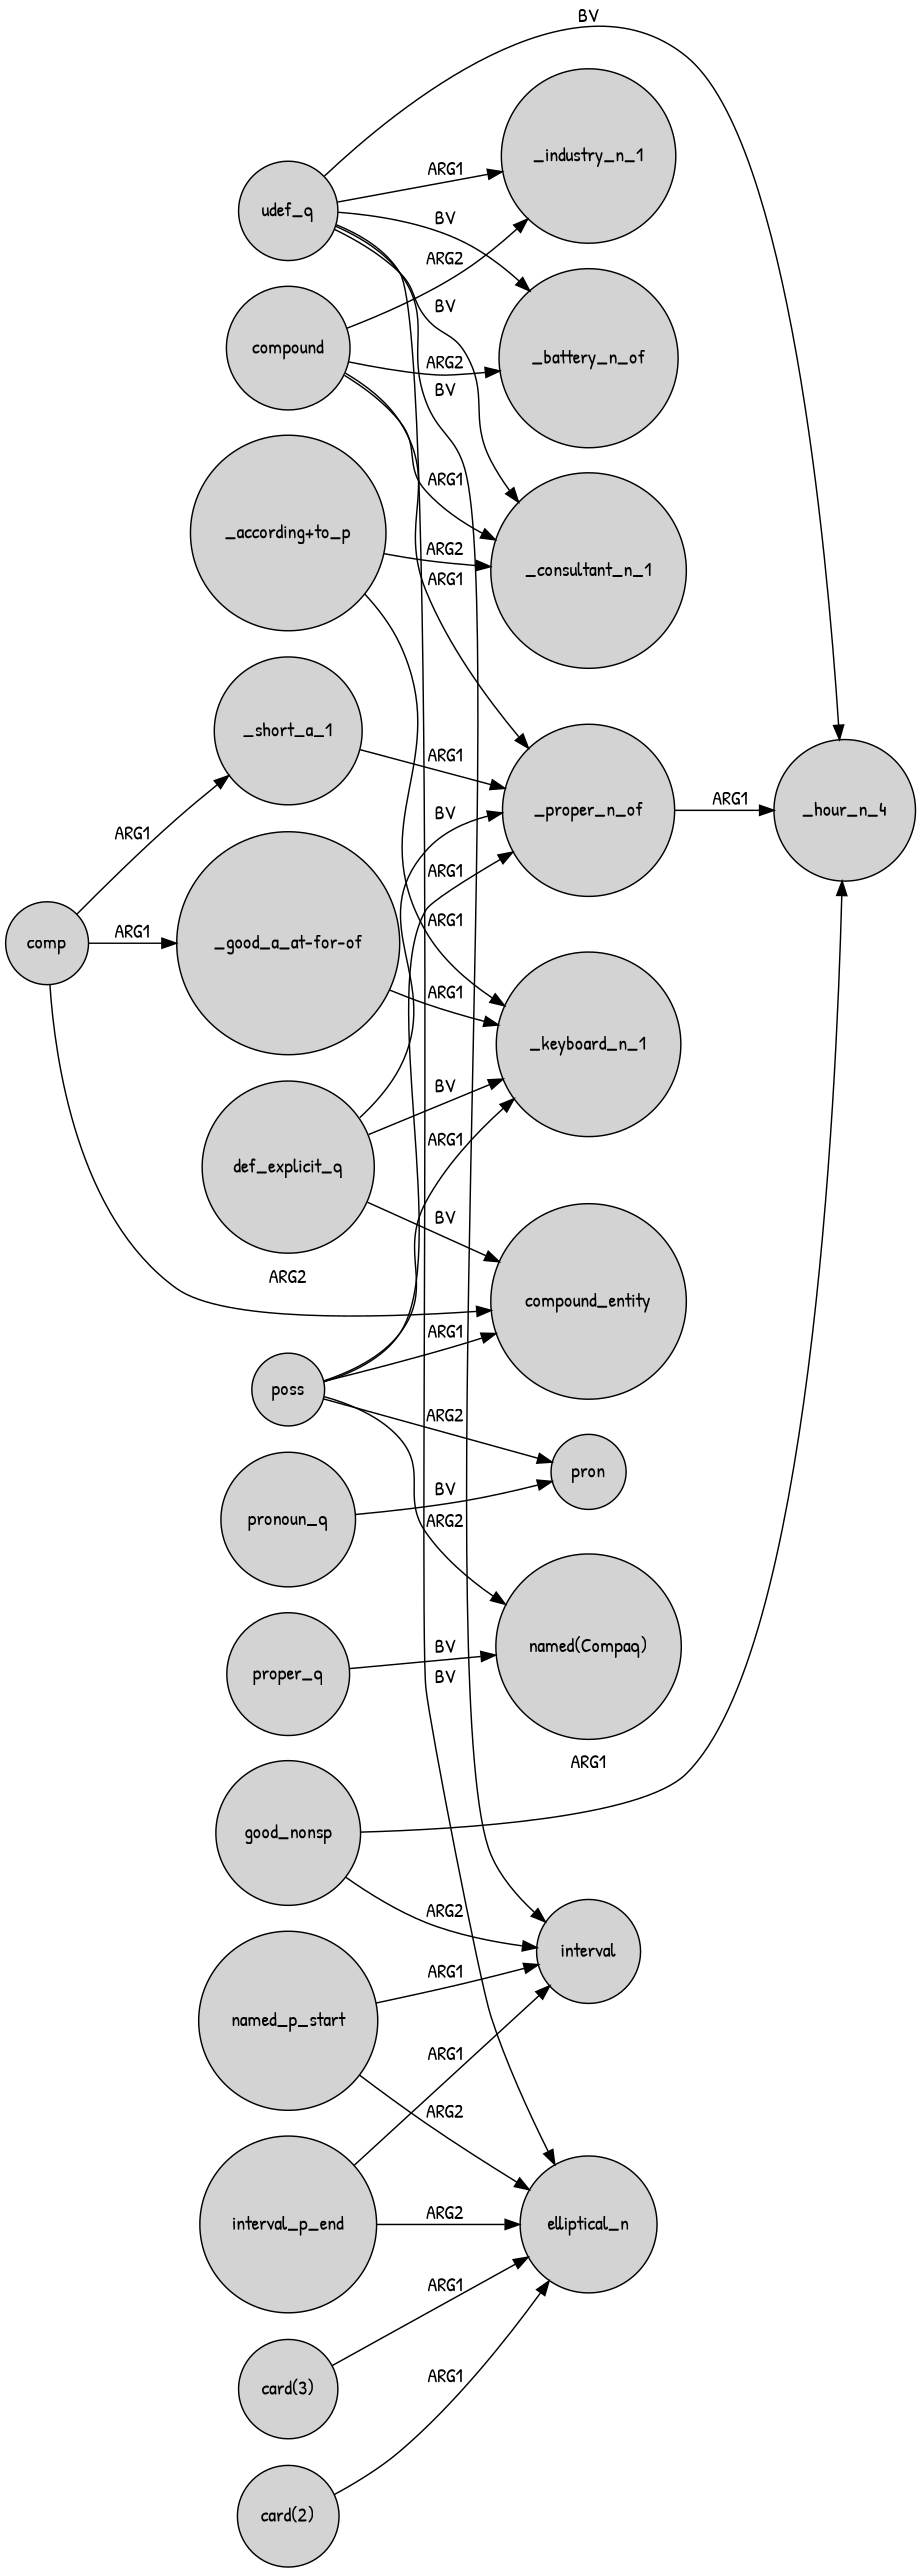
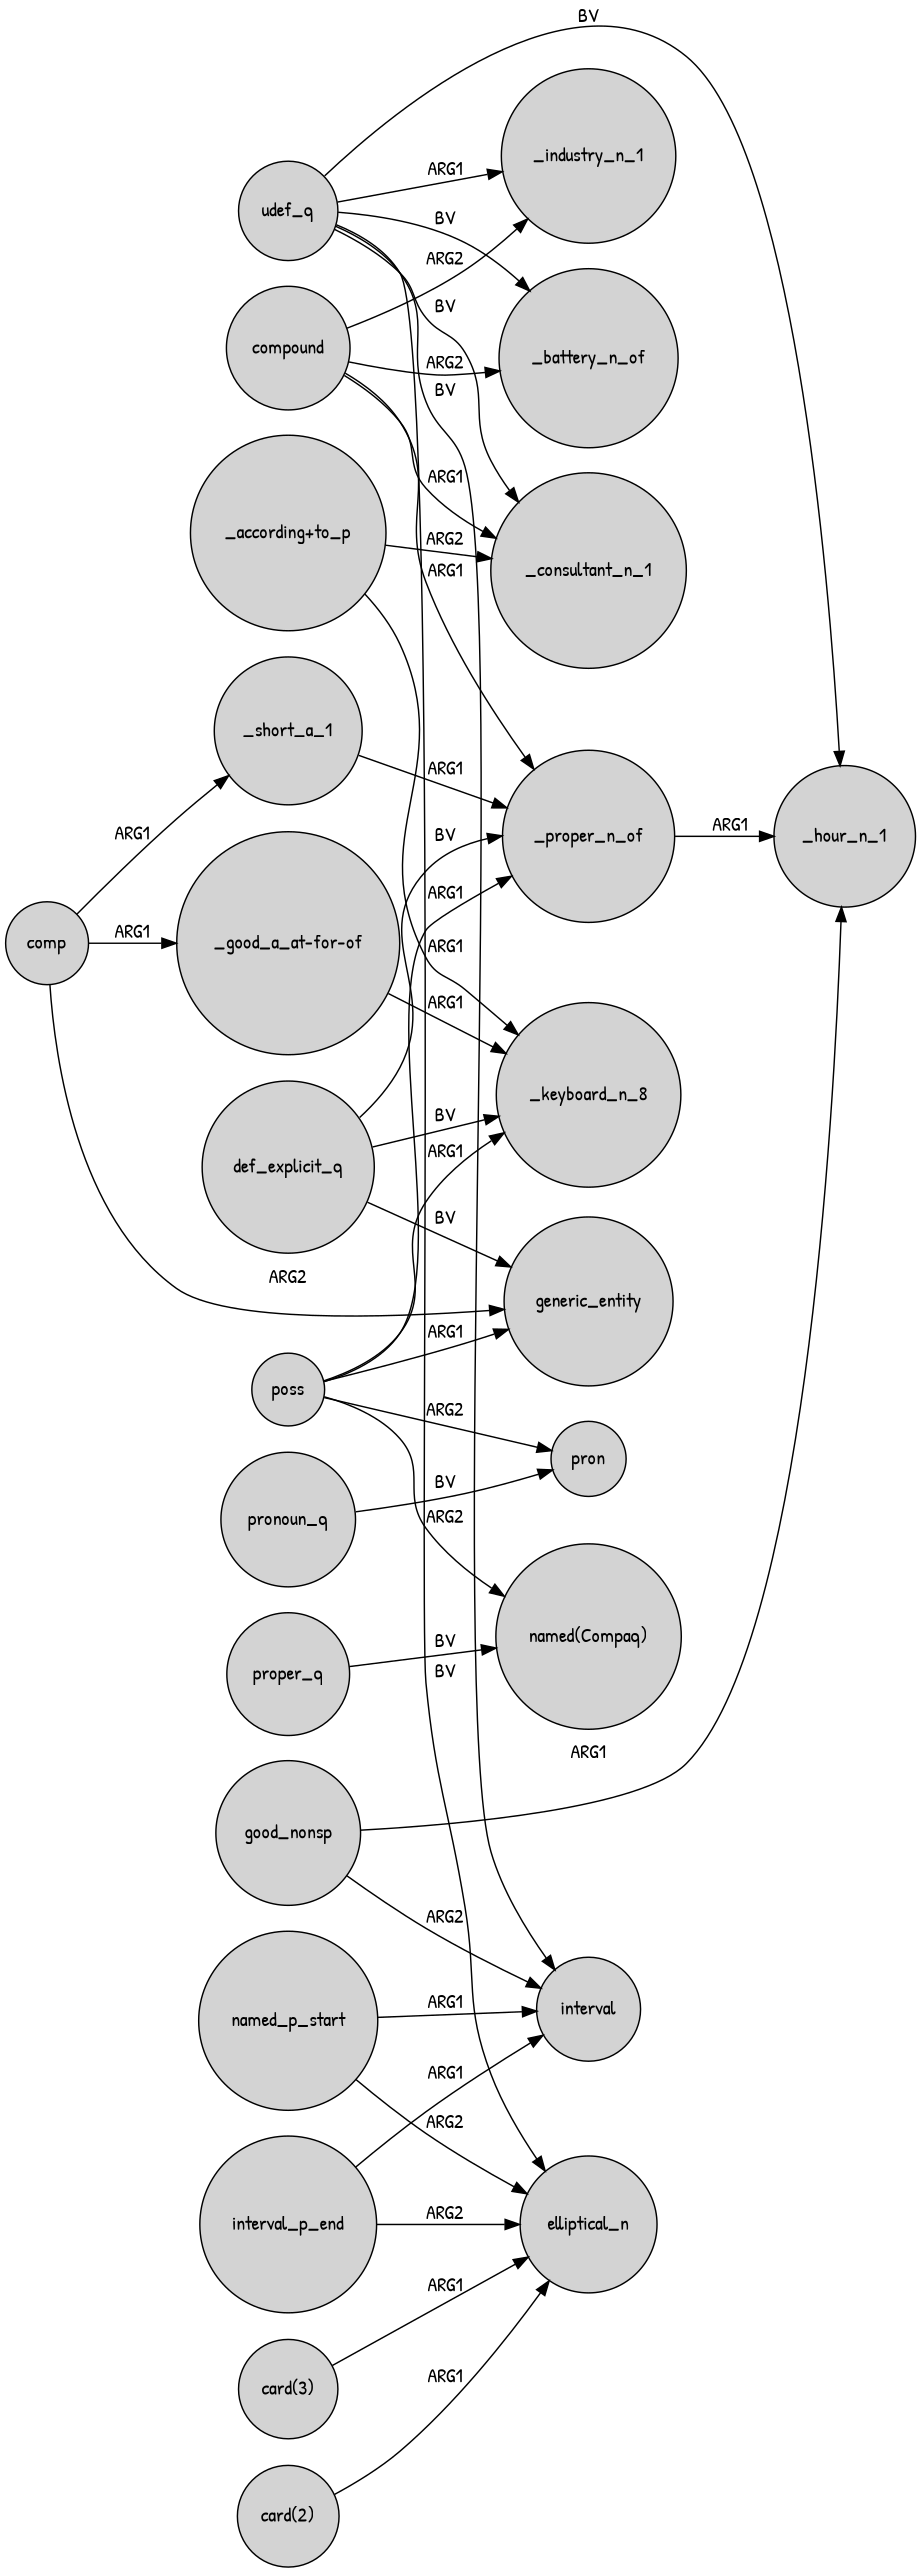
(845, 810) -> (845, 836)
(589, 1044) -> (589, 1095)
(589, 1301) -> (589, 1301)
